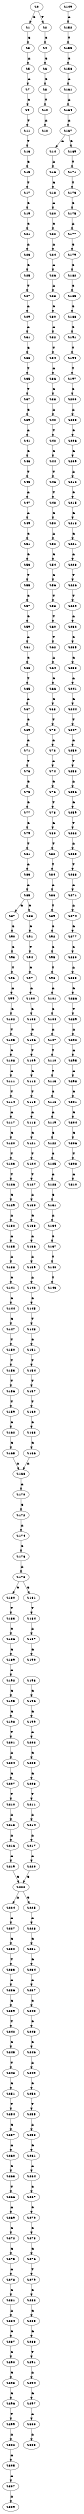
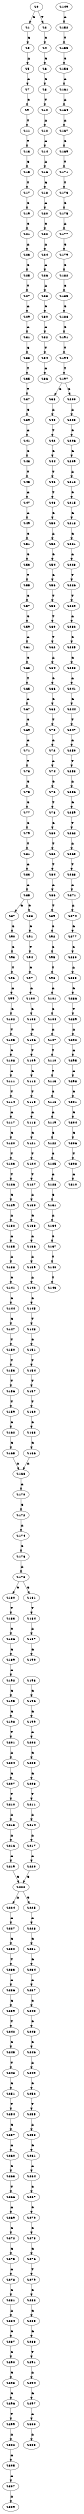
(61, 140) -> (45, 140)
(53, 388) -> (59, 388)
